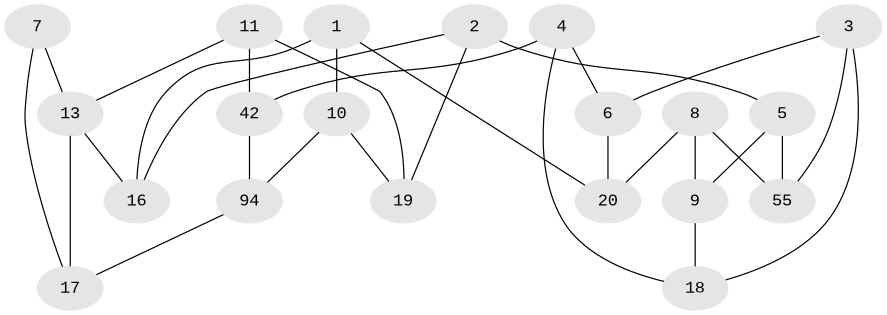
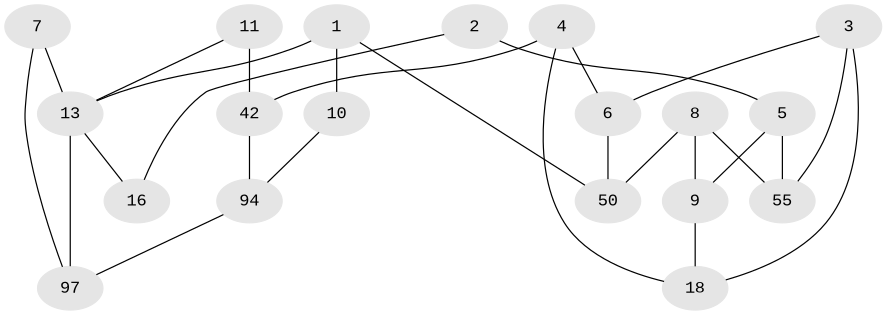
(191, 73) -> (204, 71)
(403, 201) -> none
(608, 201) -> (608, 201)
(70, 288) -> (70, 288)
